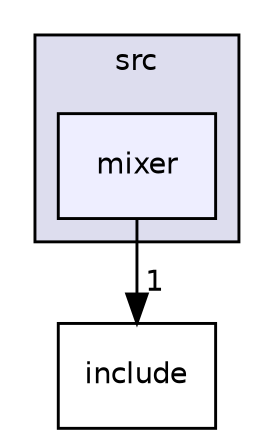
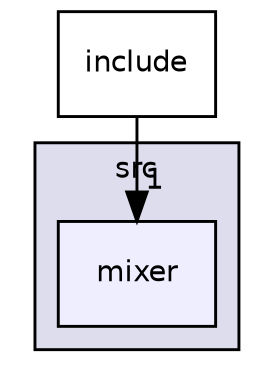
(137, 260) -> (137, 160)
